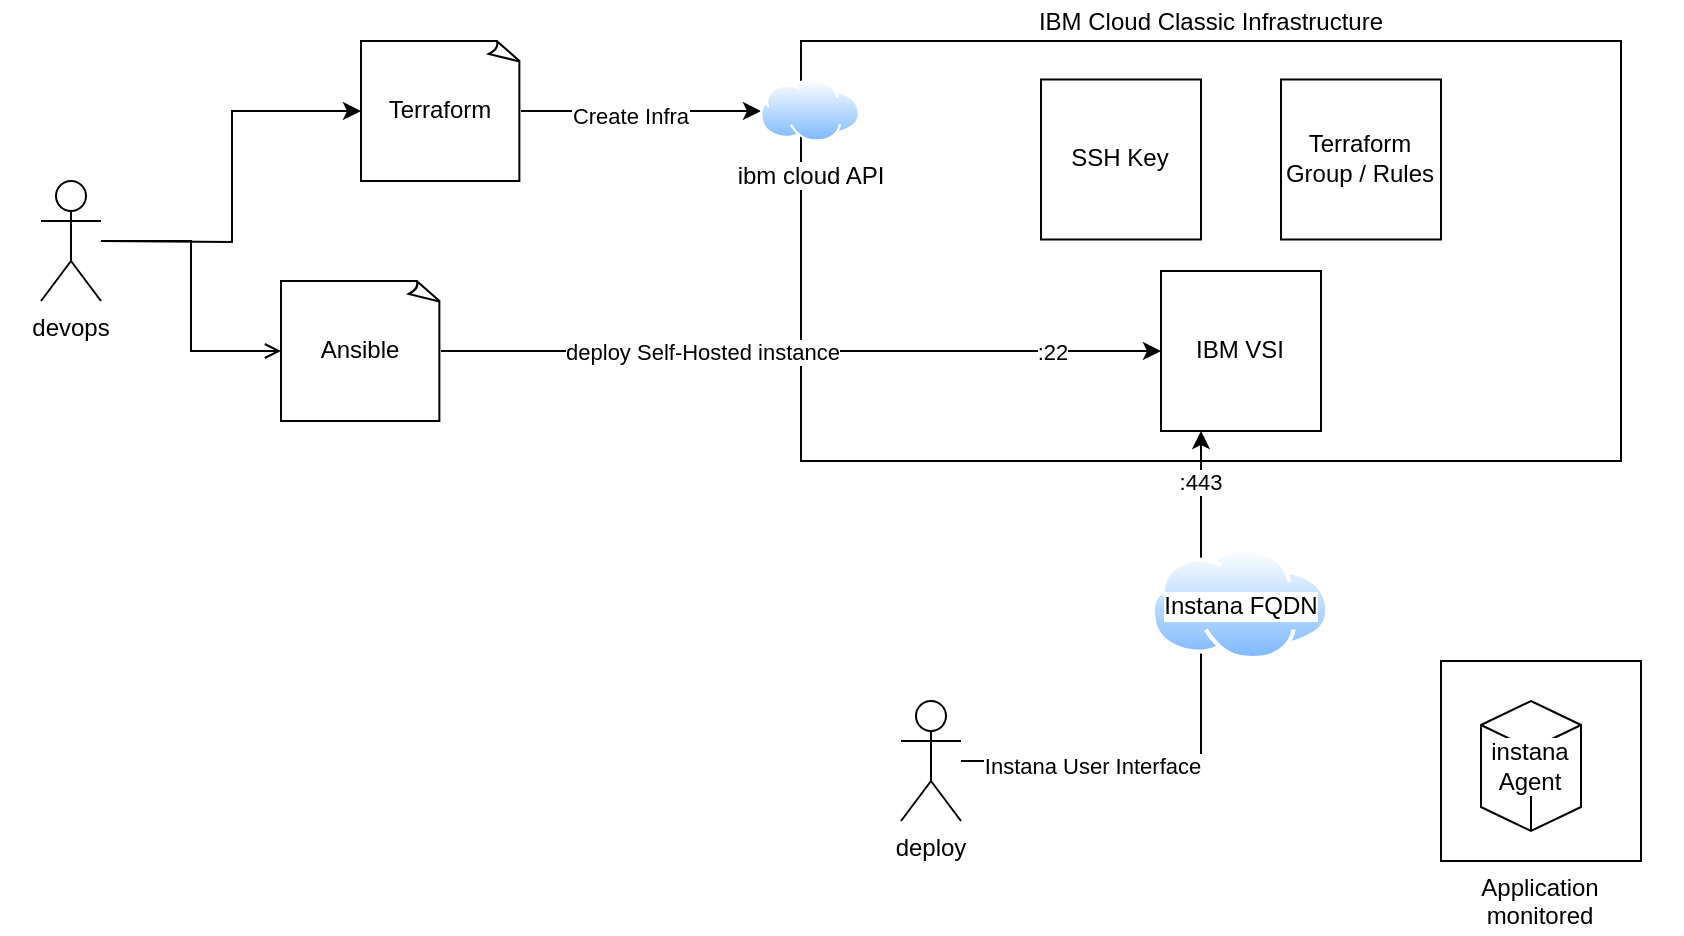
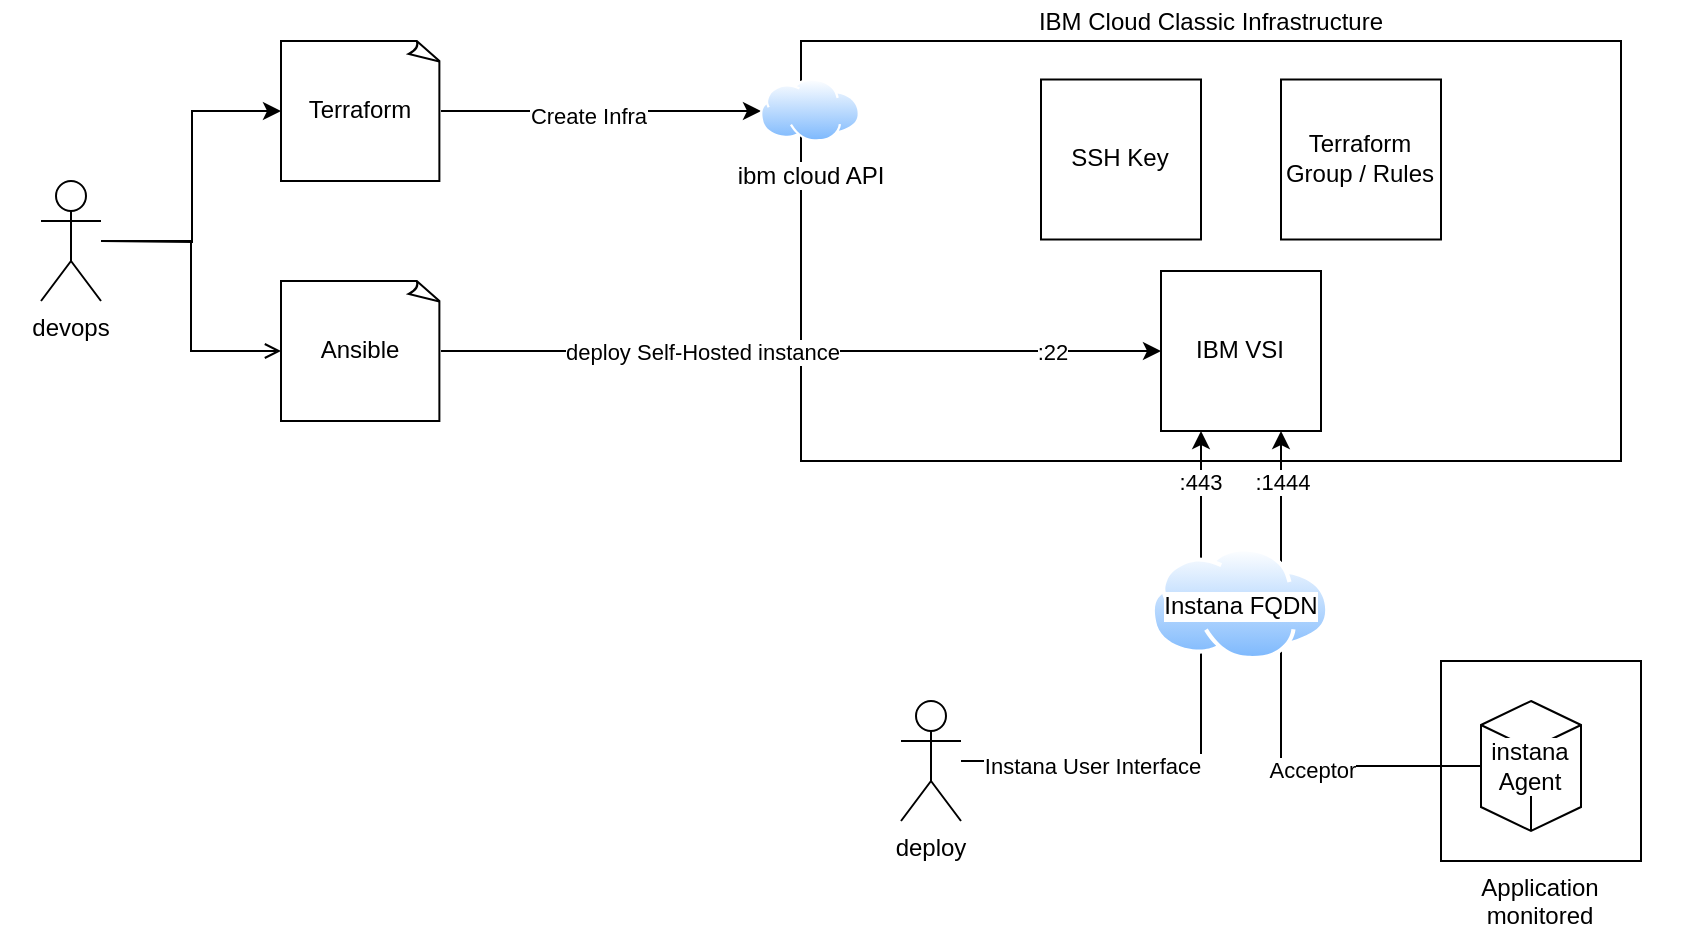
(441, 111) -> (361, 111)
none -> (1323, 766)
